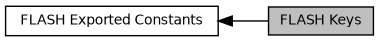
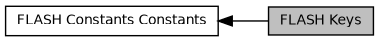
(112, 21) -> (112, 21)
